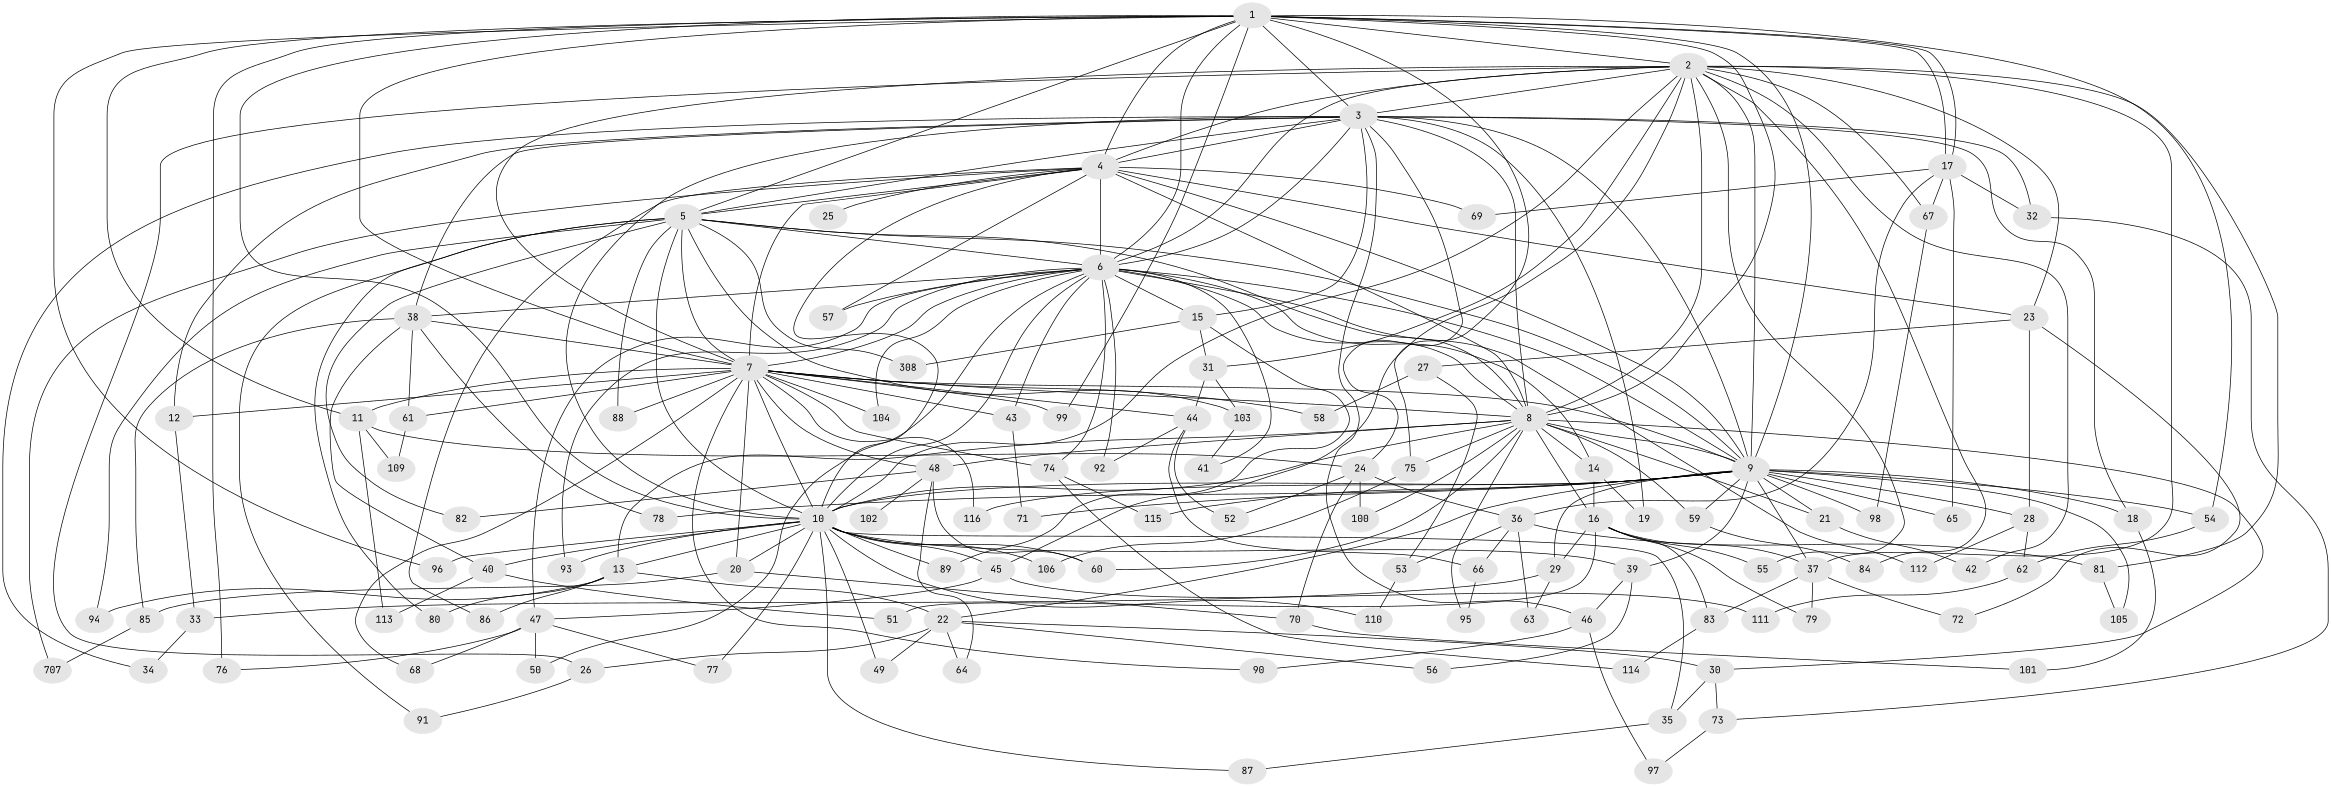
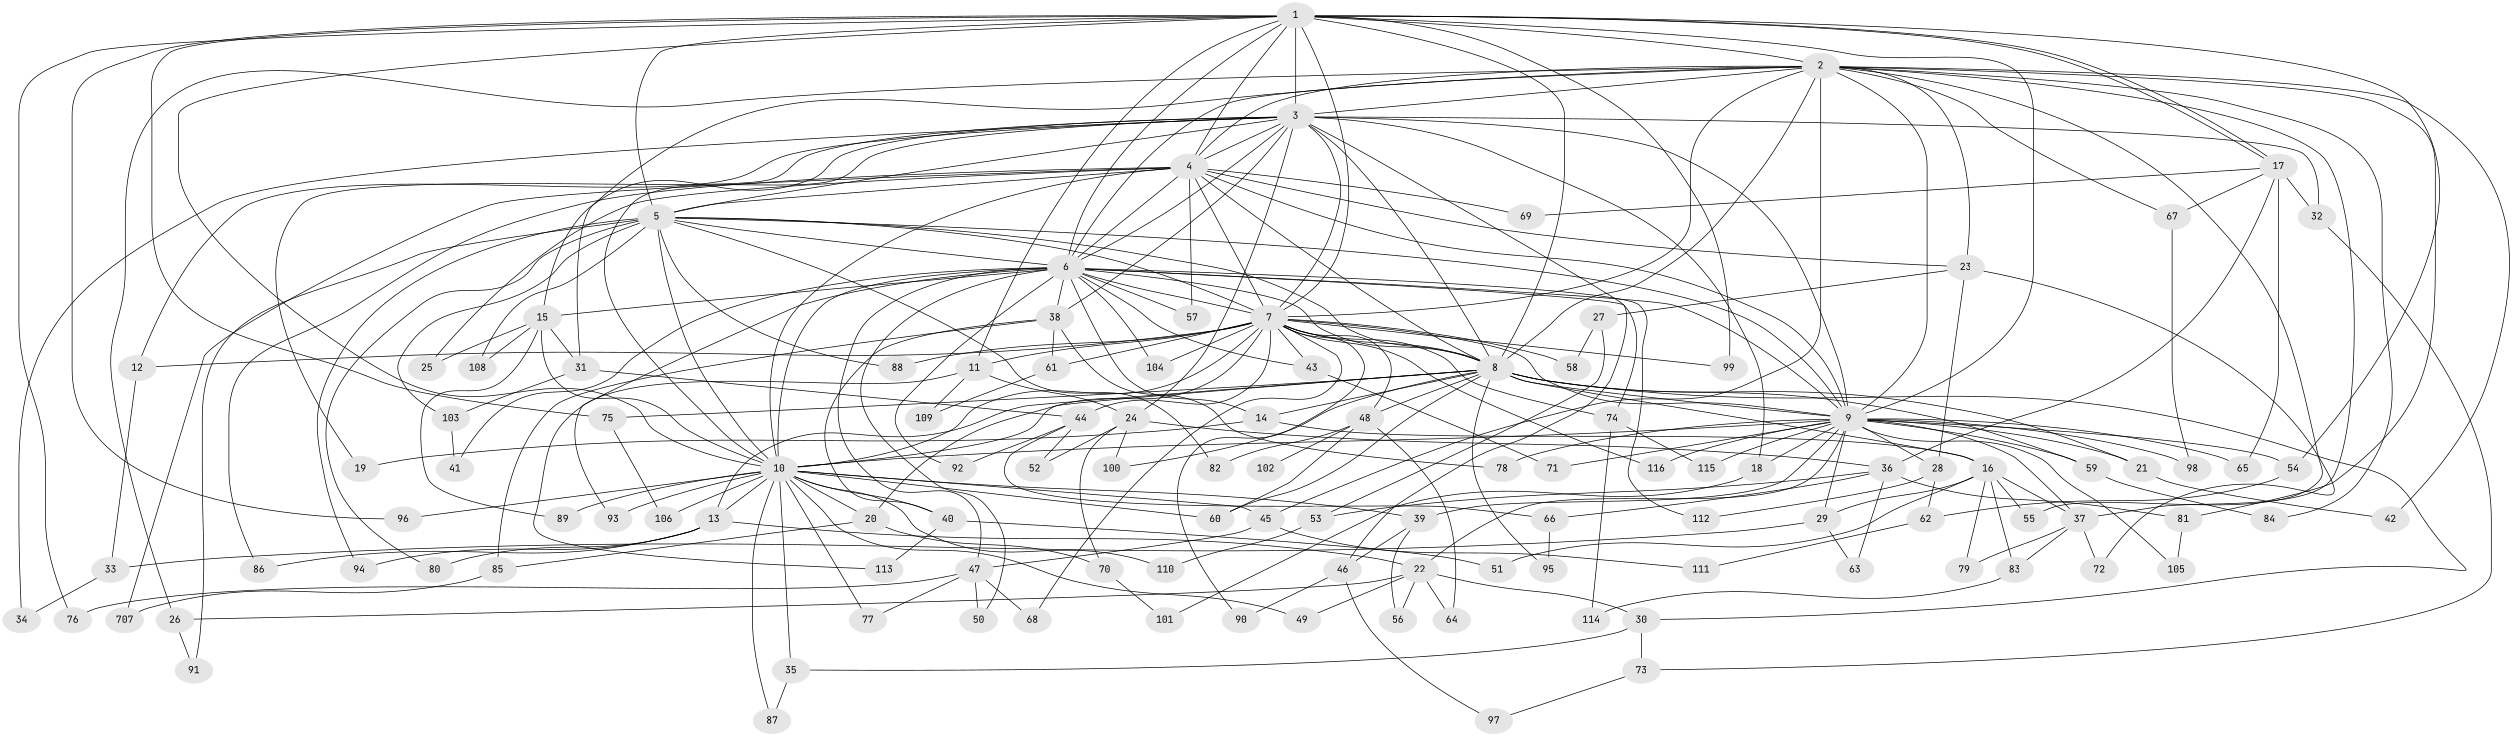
(1310, 303) -> (638, 400)
none -> (484, 342)
(581, 343) -> (1337, 214)
(908, 368) -> (477, 368)
